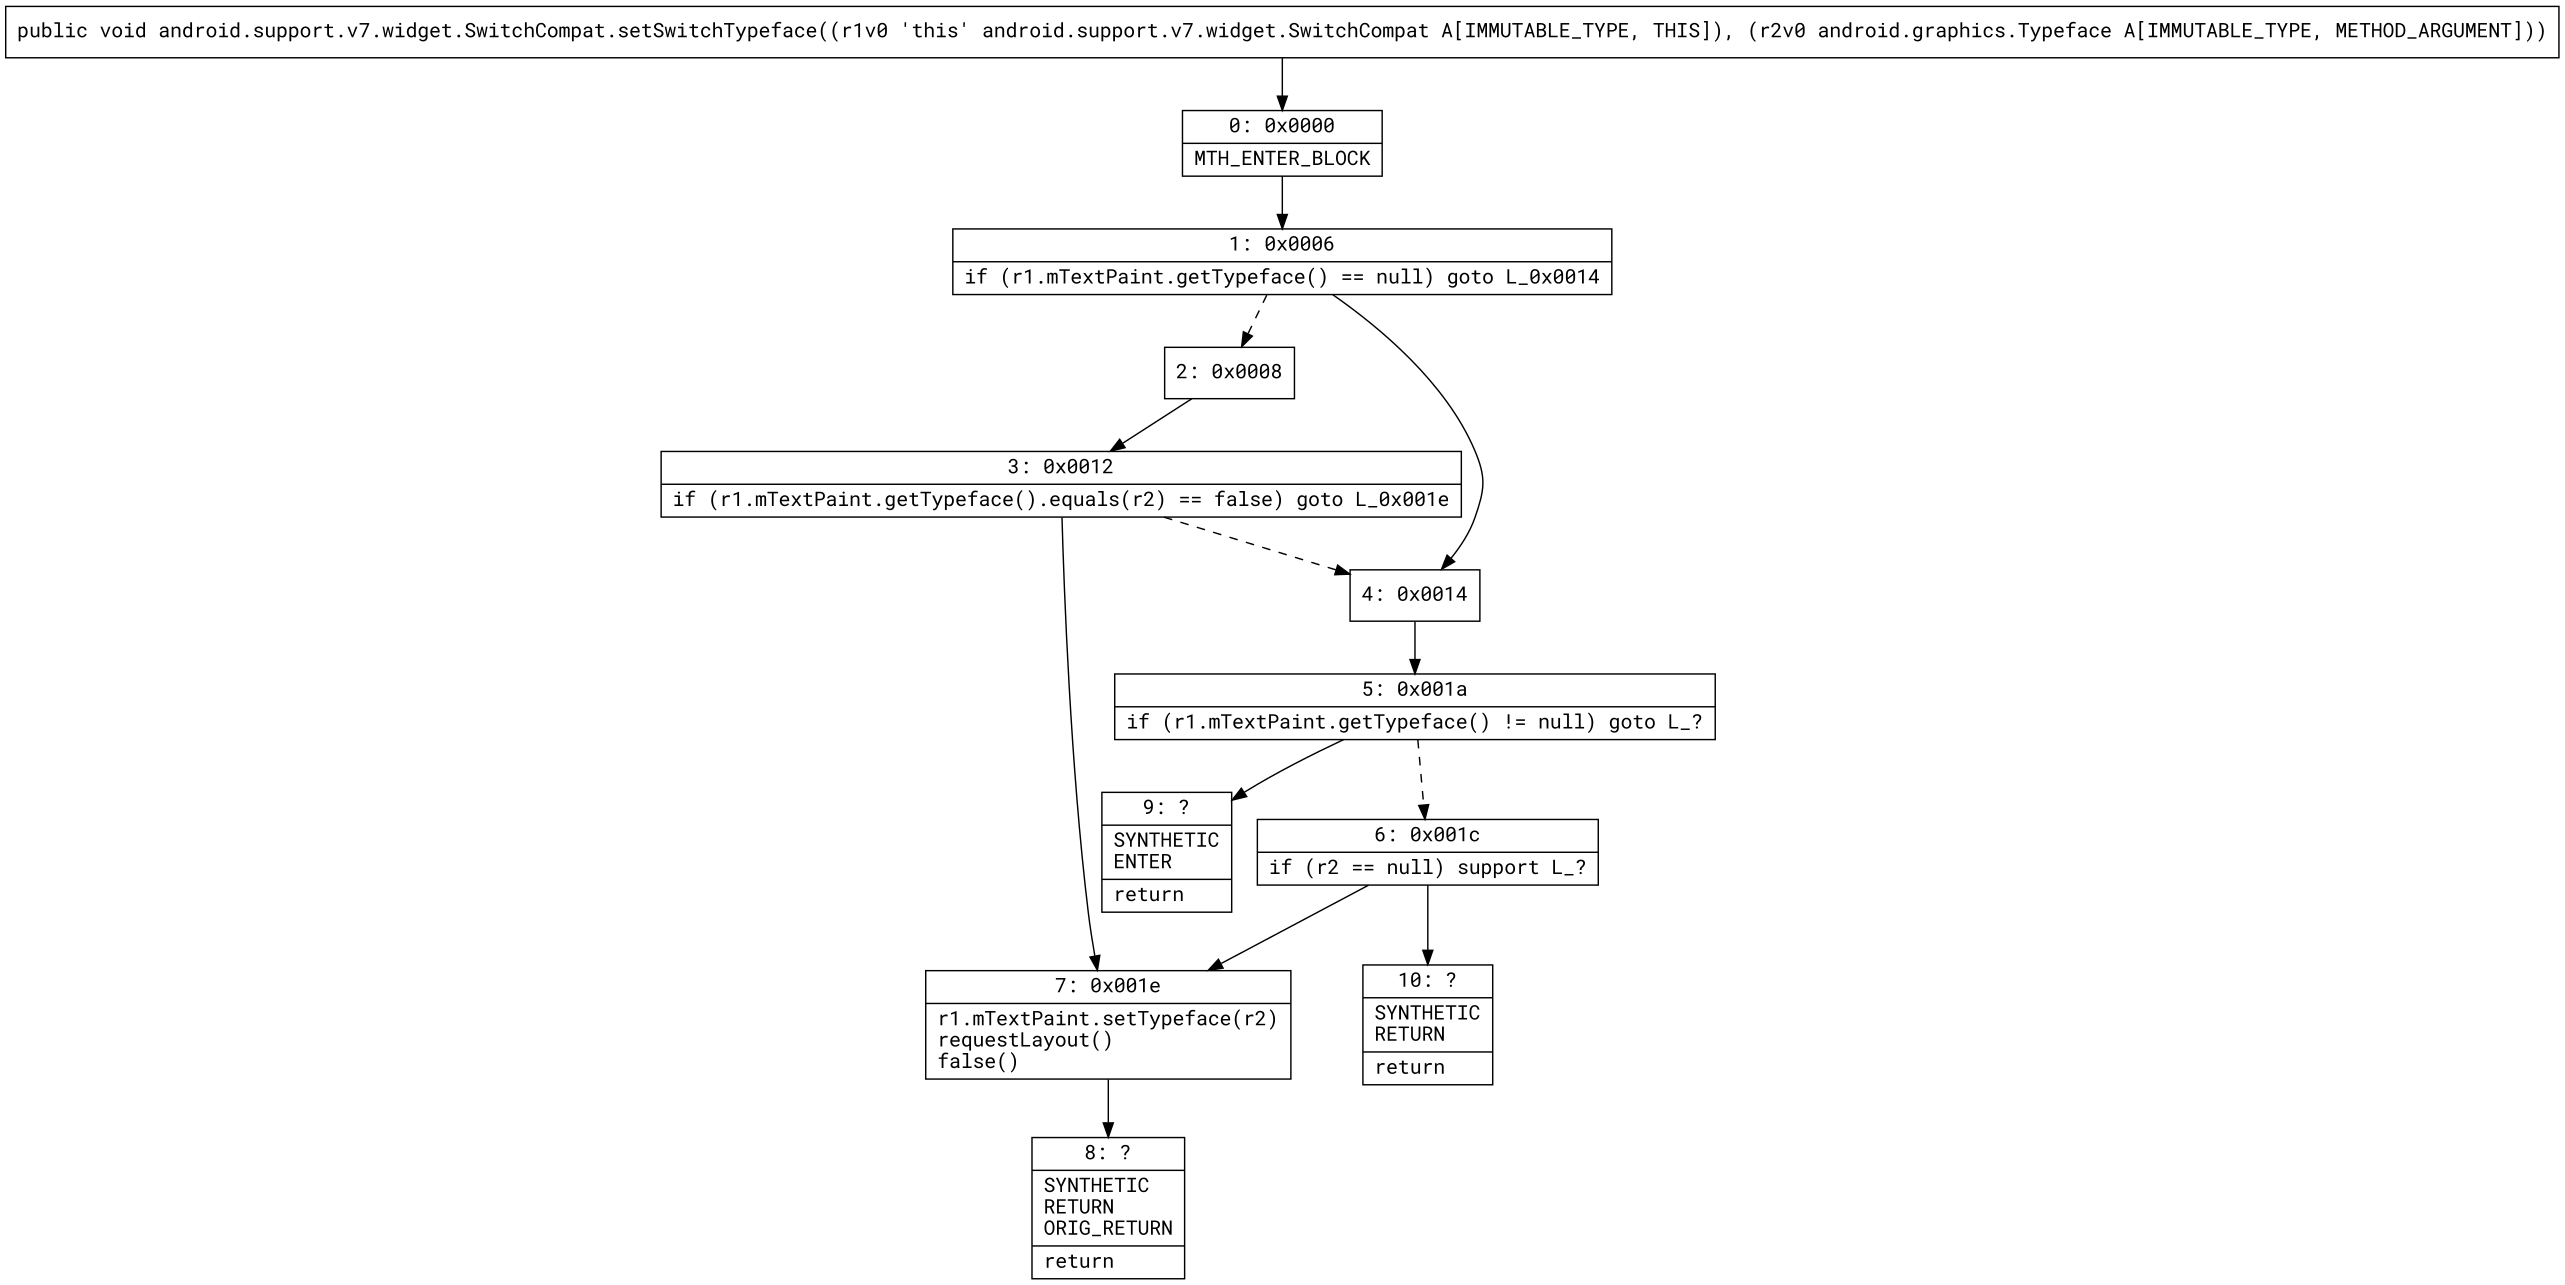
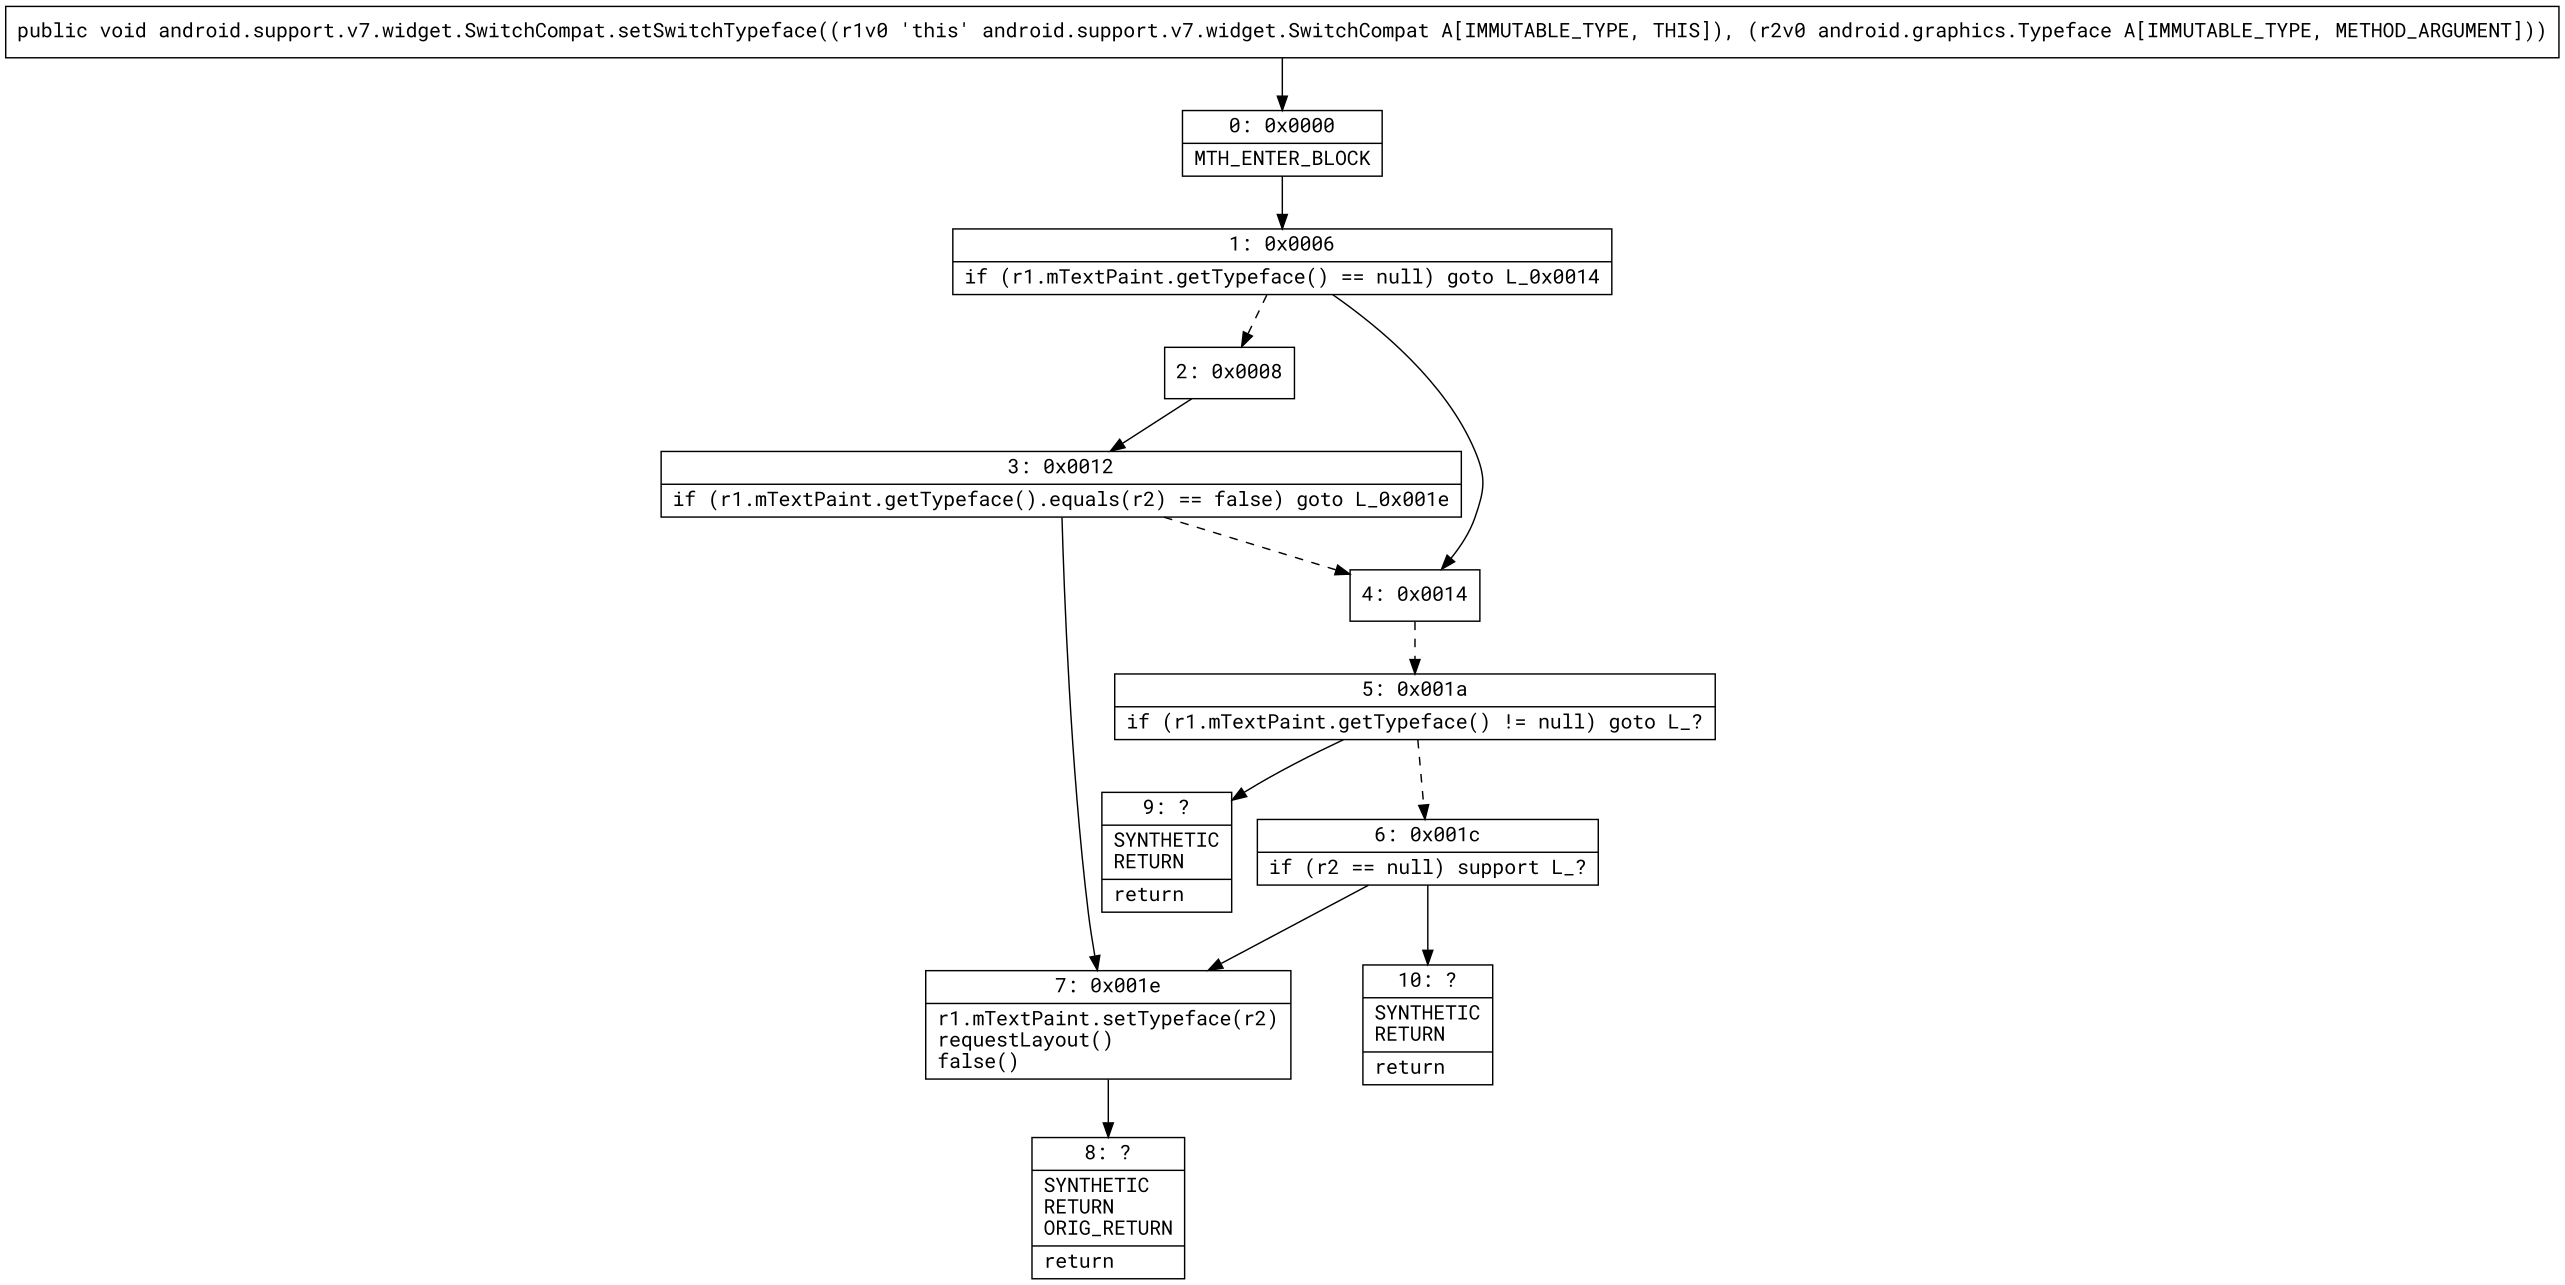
(1415, 641) -> (1415, 641)
(1143, 862) -> (1149, 862)
